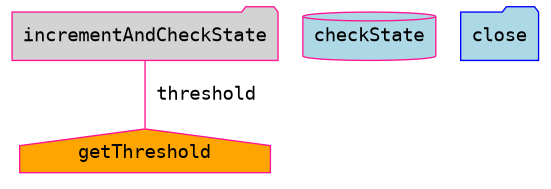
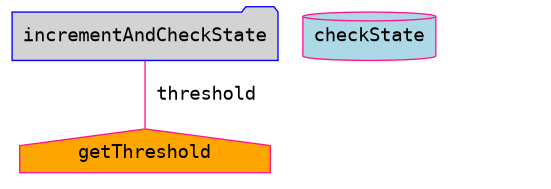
(145, 36) -> (145, 36)
(500, 36) -> none
